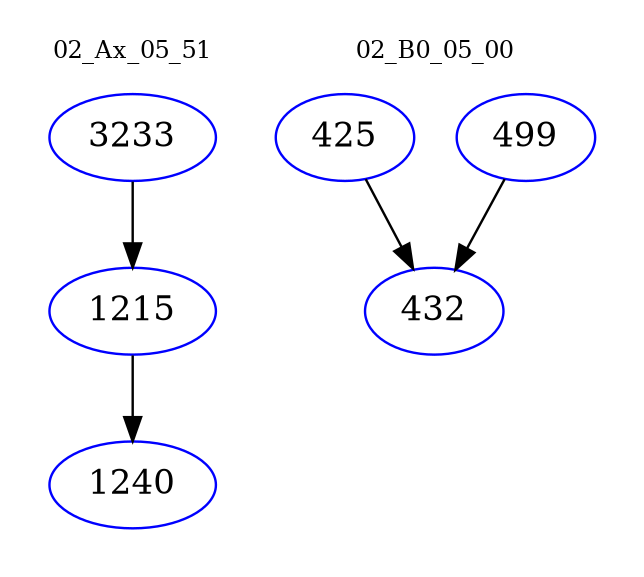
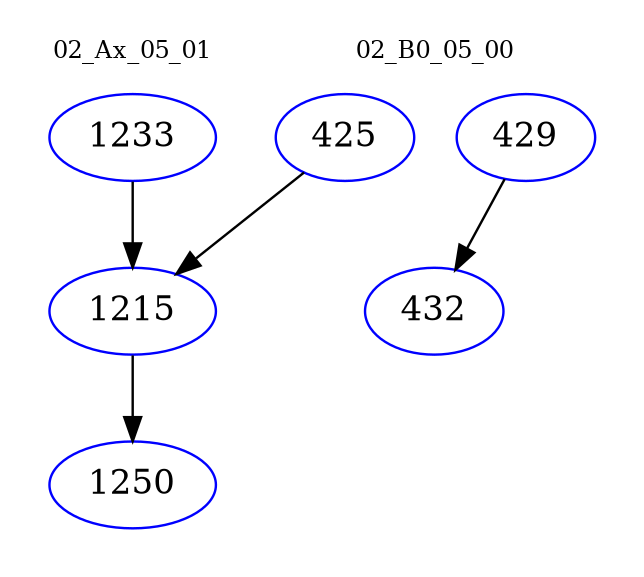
(133, 52) -> (133, 52)
(133, 138) -> (133, 138)
(526, 138) -> (526, 138)
(384, 213) -> (272, 198)
(133, 485) -> (133, 485)
